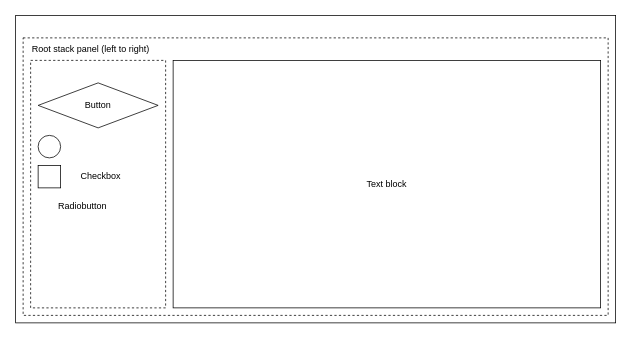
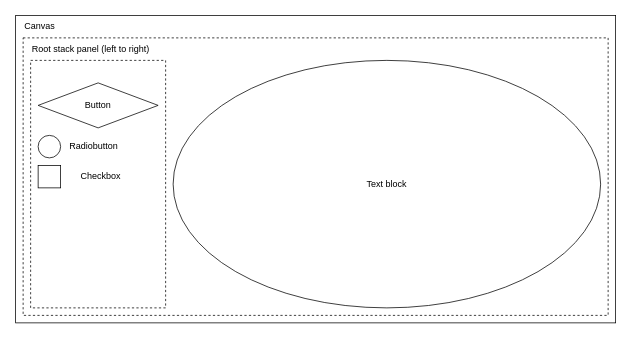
none -> (45, 27)
(387, 184) -> (387, 184)
(87, 207) -> (98, 147)
